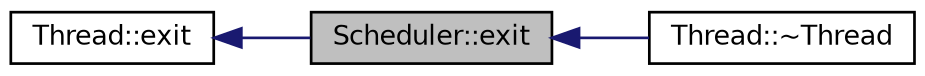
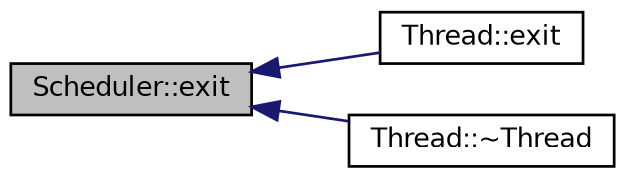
(276, 38) -> (329, 60)
